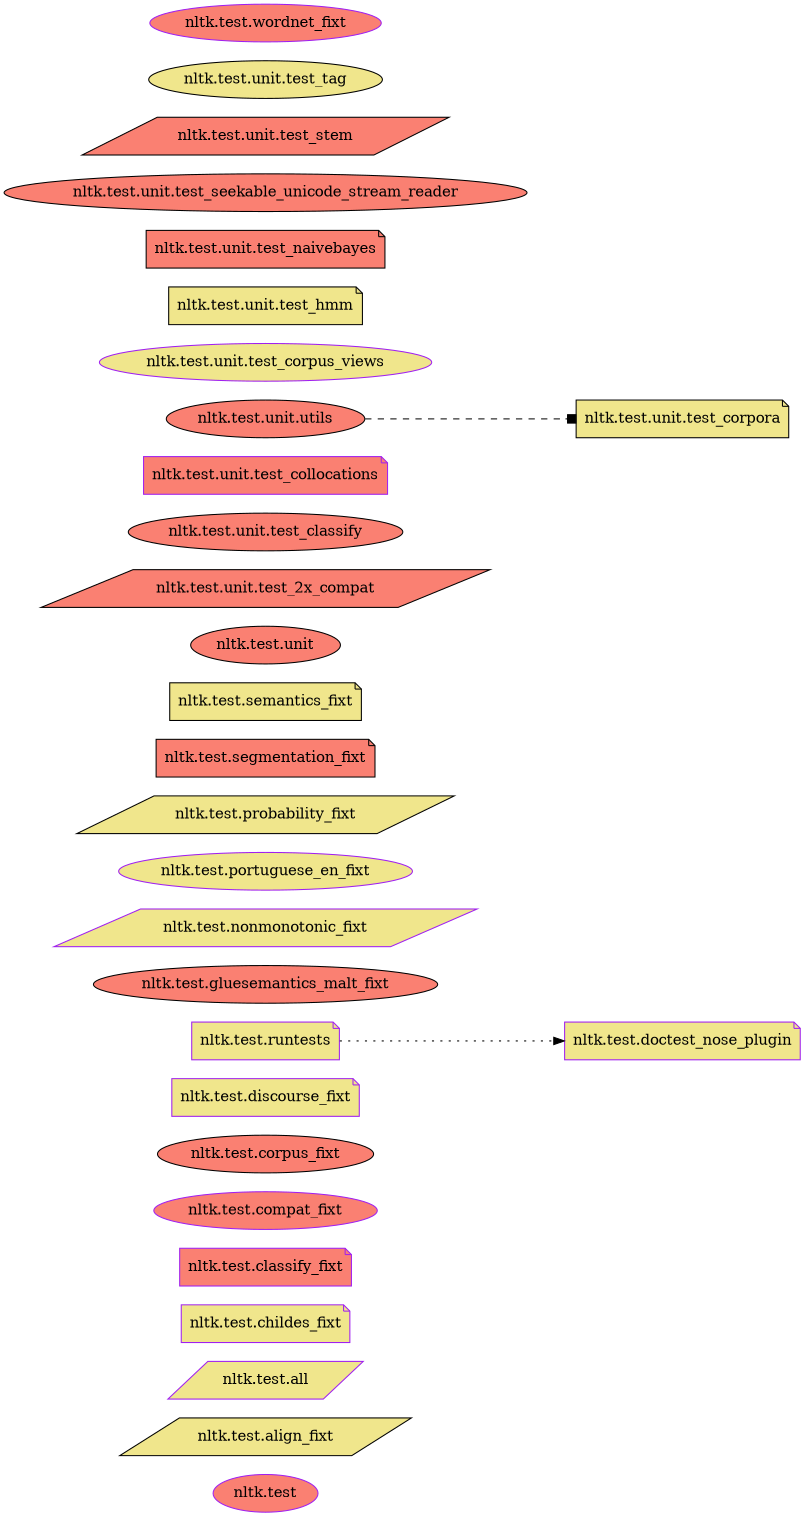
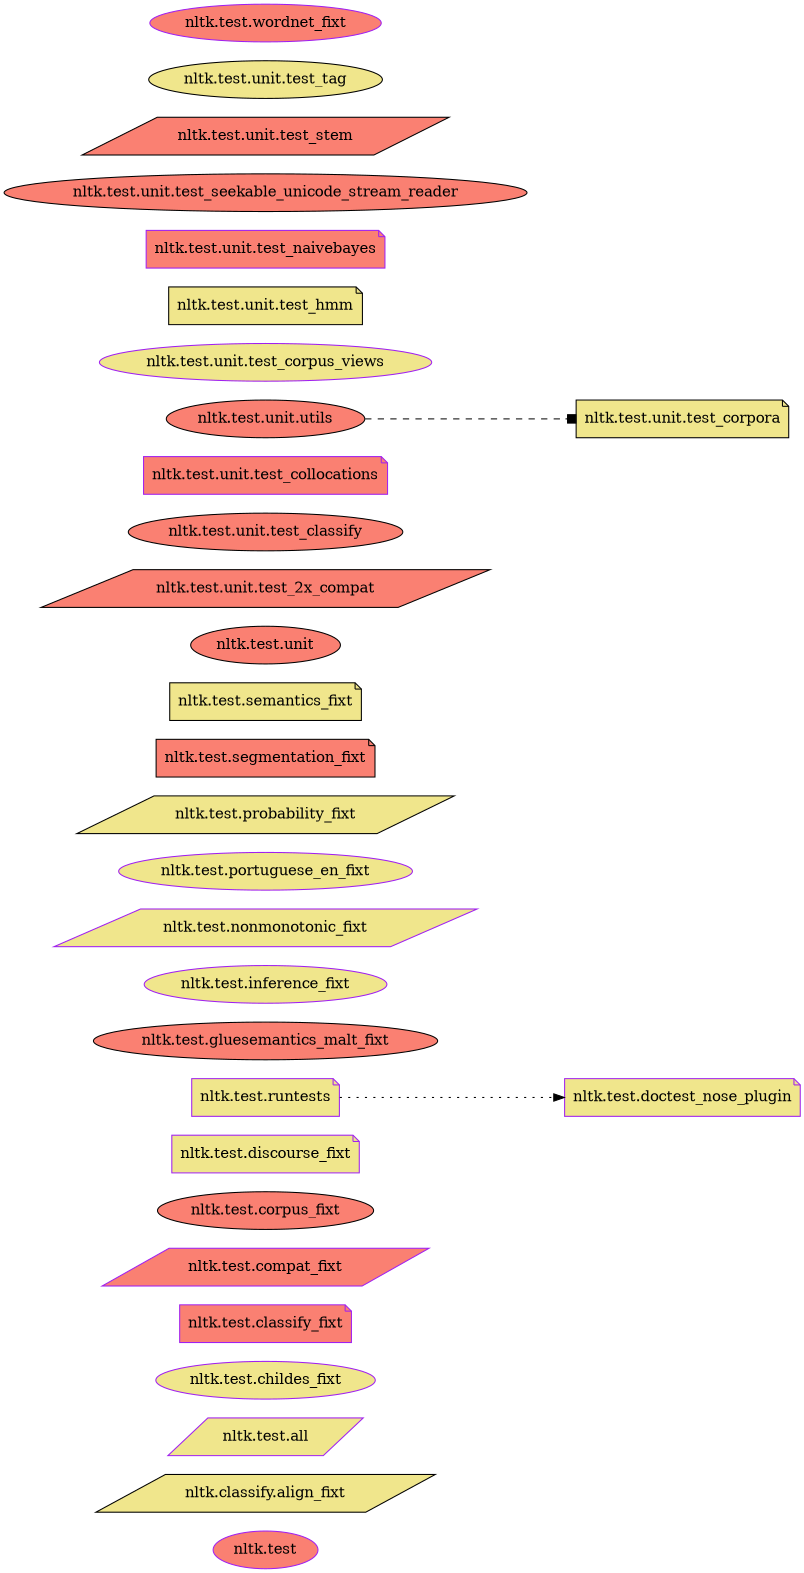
(266, 249) -> (266, 249)
none -> (266, 984)
(266, 1211) -> (266, 1267)
(266, 1324) -> (266, 1380)
(266, 1437) -> (266, 1493)
